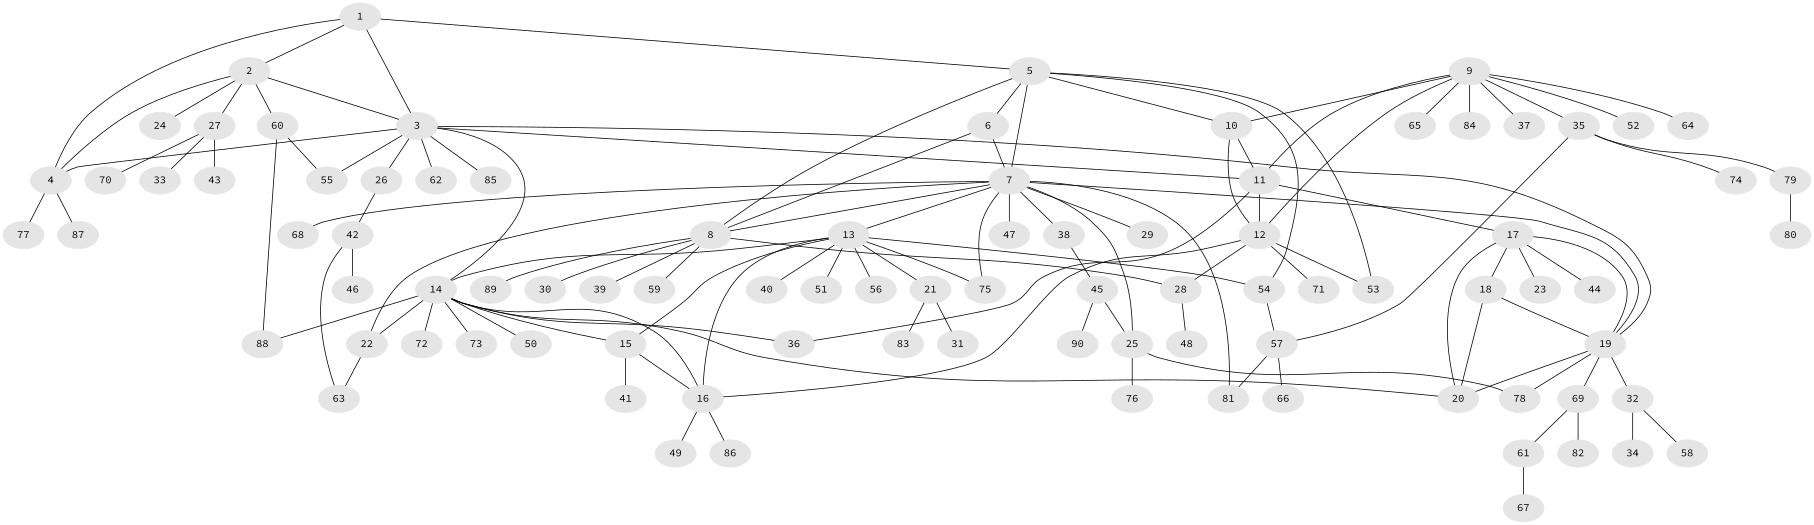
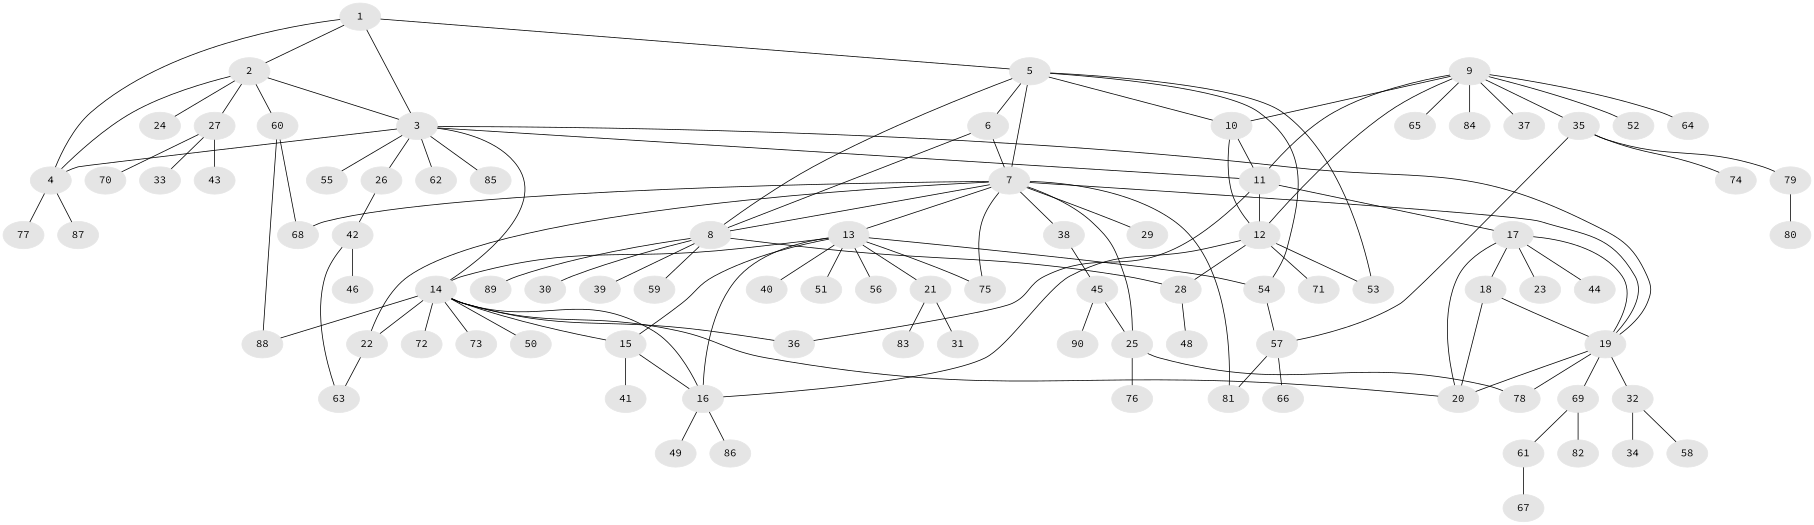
(302, 153) -> (288, 180)
(1009, 235) -> none
